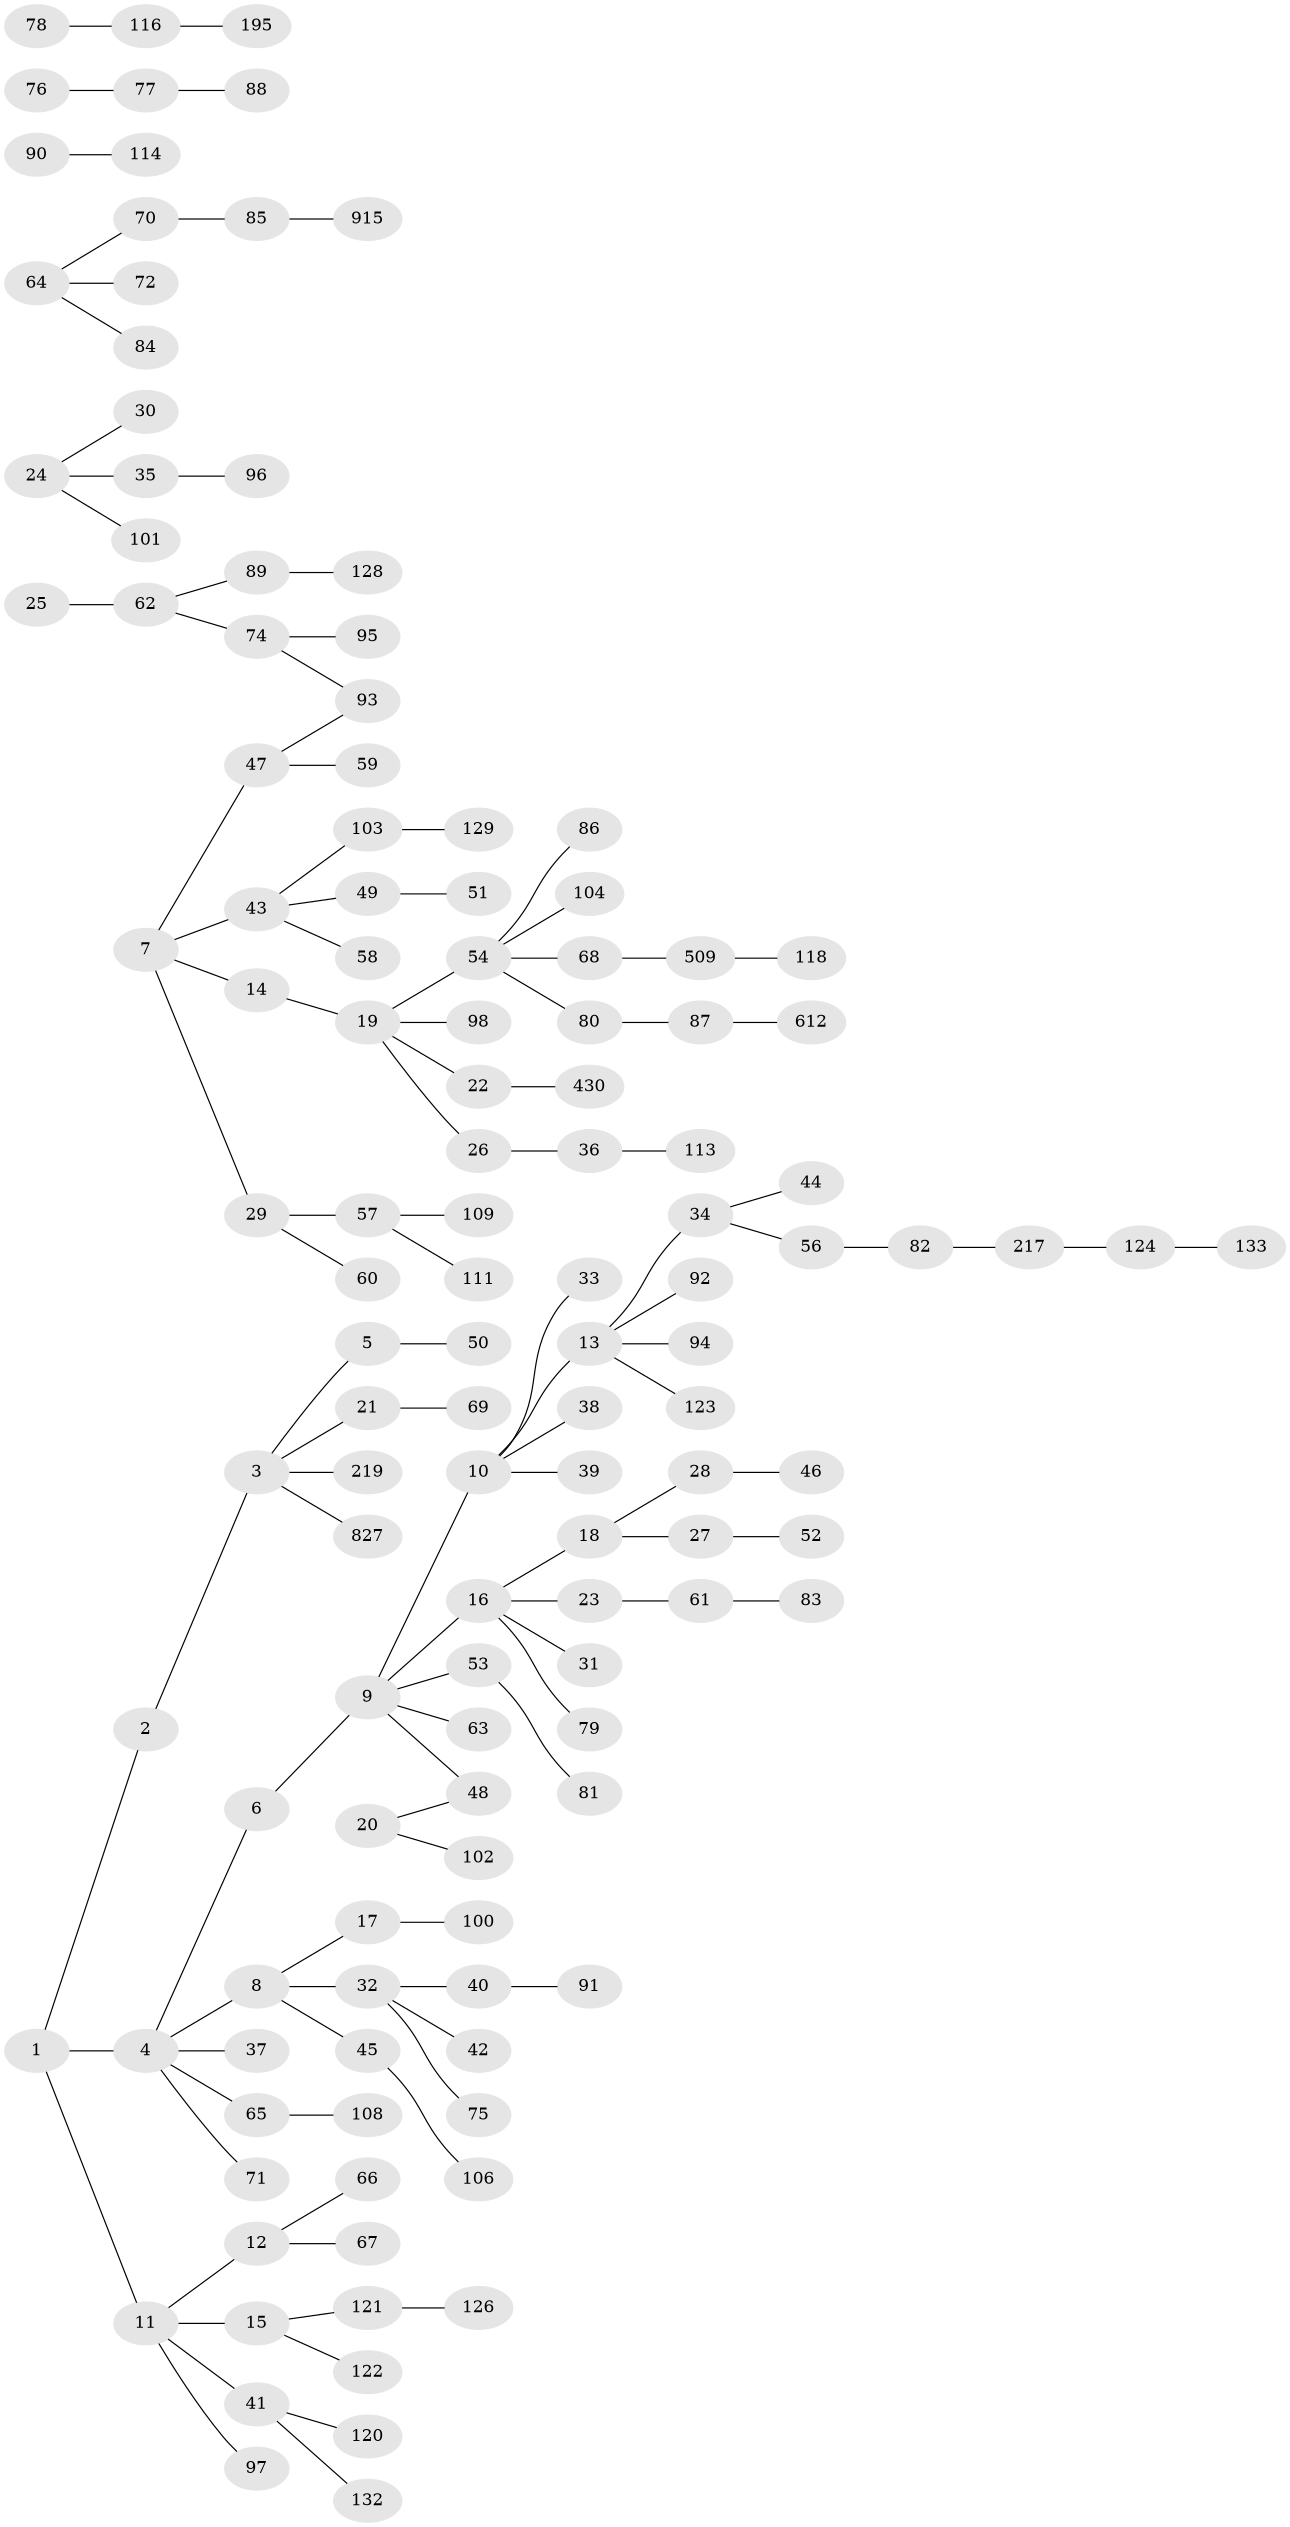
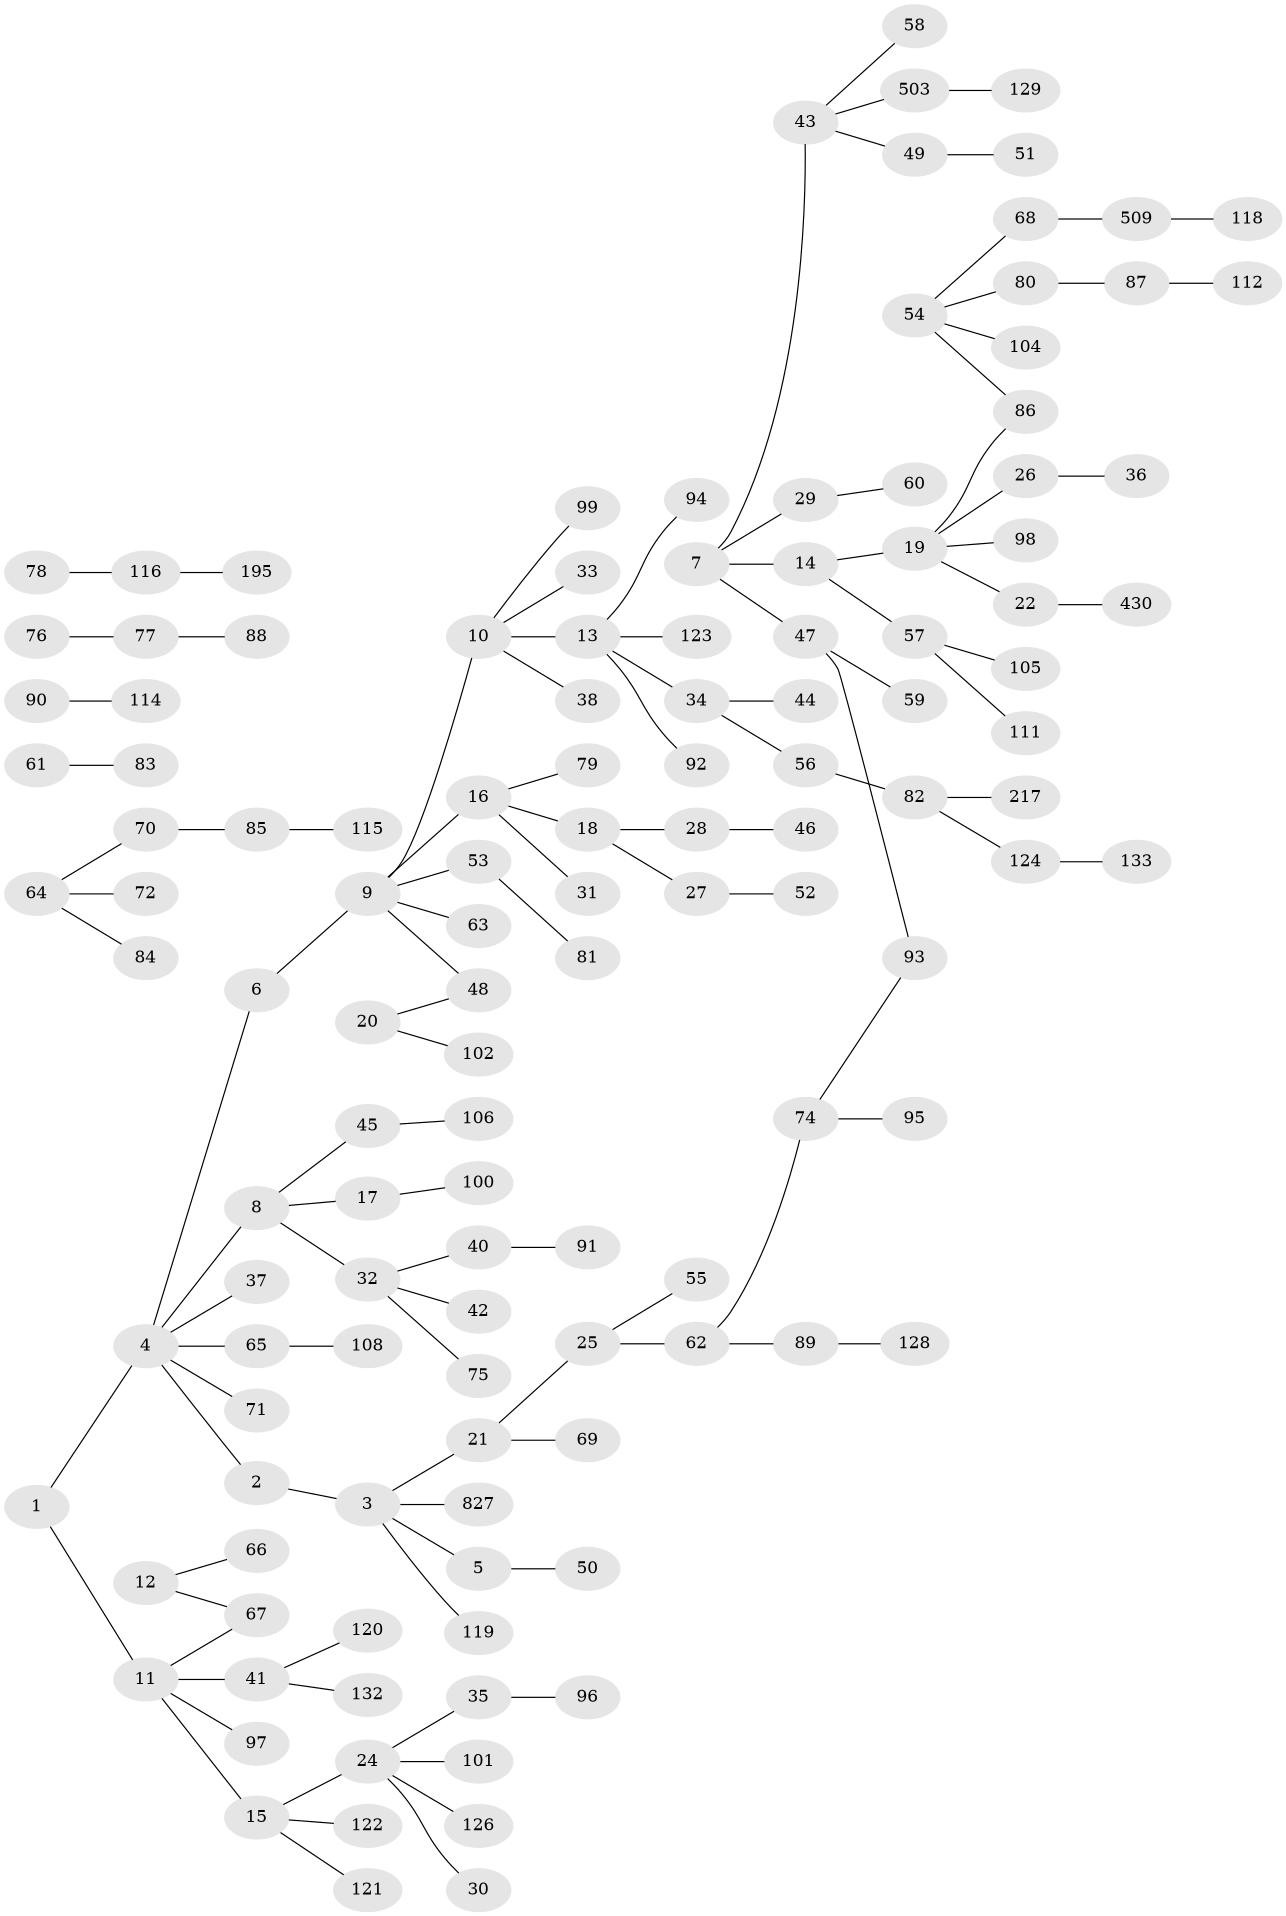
(368, 219) -> (368, 830)
(368, 830) -> (915, 90)
(423, 990) -> (970, 480)
(811, 1022) -> (1248, 283)
(701, 1151) -> none
(313, 1215) -> (860, 600)
(479, 1215) -> (1026, 669)
(1085, 1247) -> (970, 829)
none -> (697, 1280)
none -> (533, 1392)
(368, 1472) -> (479, 1633)
(590, 1472) -> (588, 508)
(590, 1601) -> none
none -> (312, 1790)
(91, 1890) -> (201, 1415)
(201, 2284) -> (201, 1647)
(423, 2308) -> (423, 1794)
